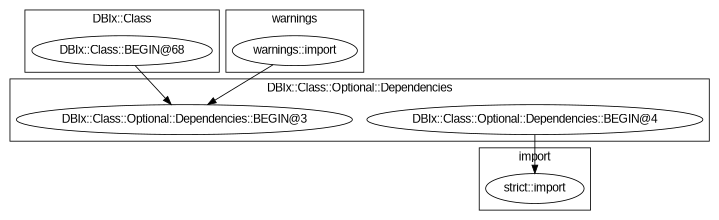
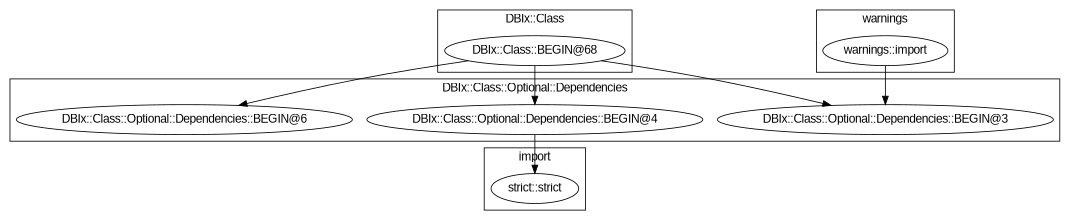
none -> (535, 84)
none -> (184, 120)
(535, 189) -> (535, 189)
